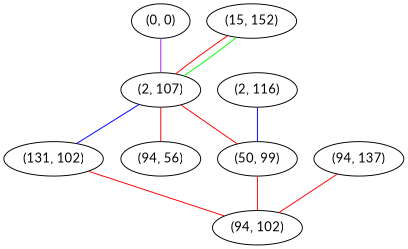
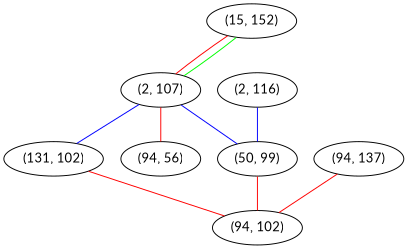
(161, 21) -> none
(209, 125) -> (209, 125)
